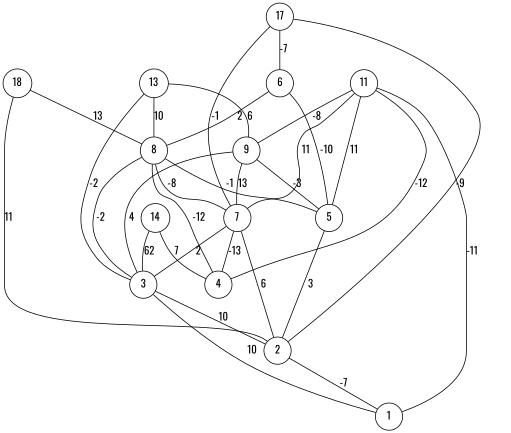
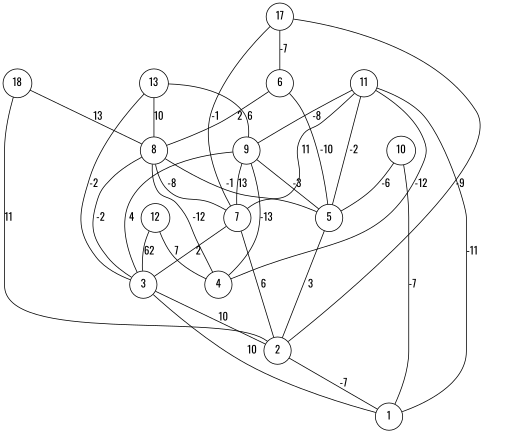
(354, 151) -> (354, 151)
none -> (401, 151)
(155, 218) -> (155, 218)
(228, 251) -> (259, 224)
